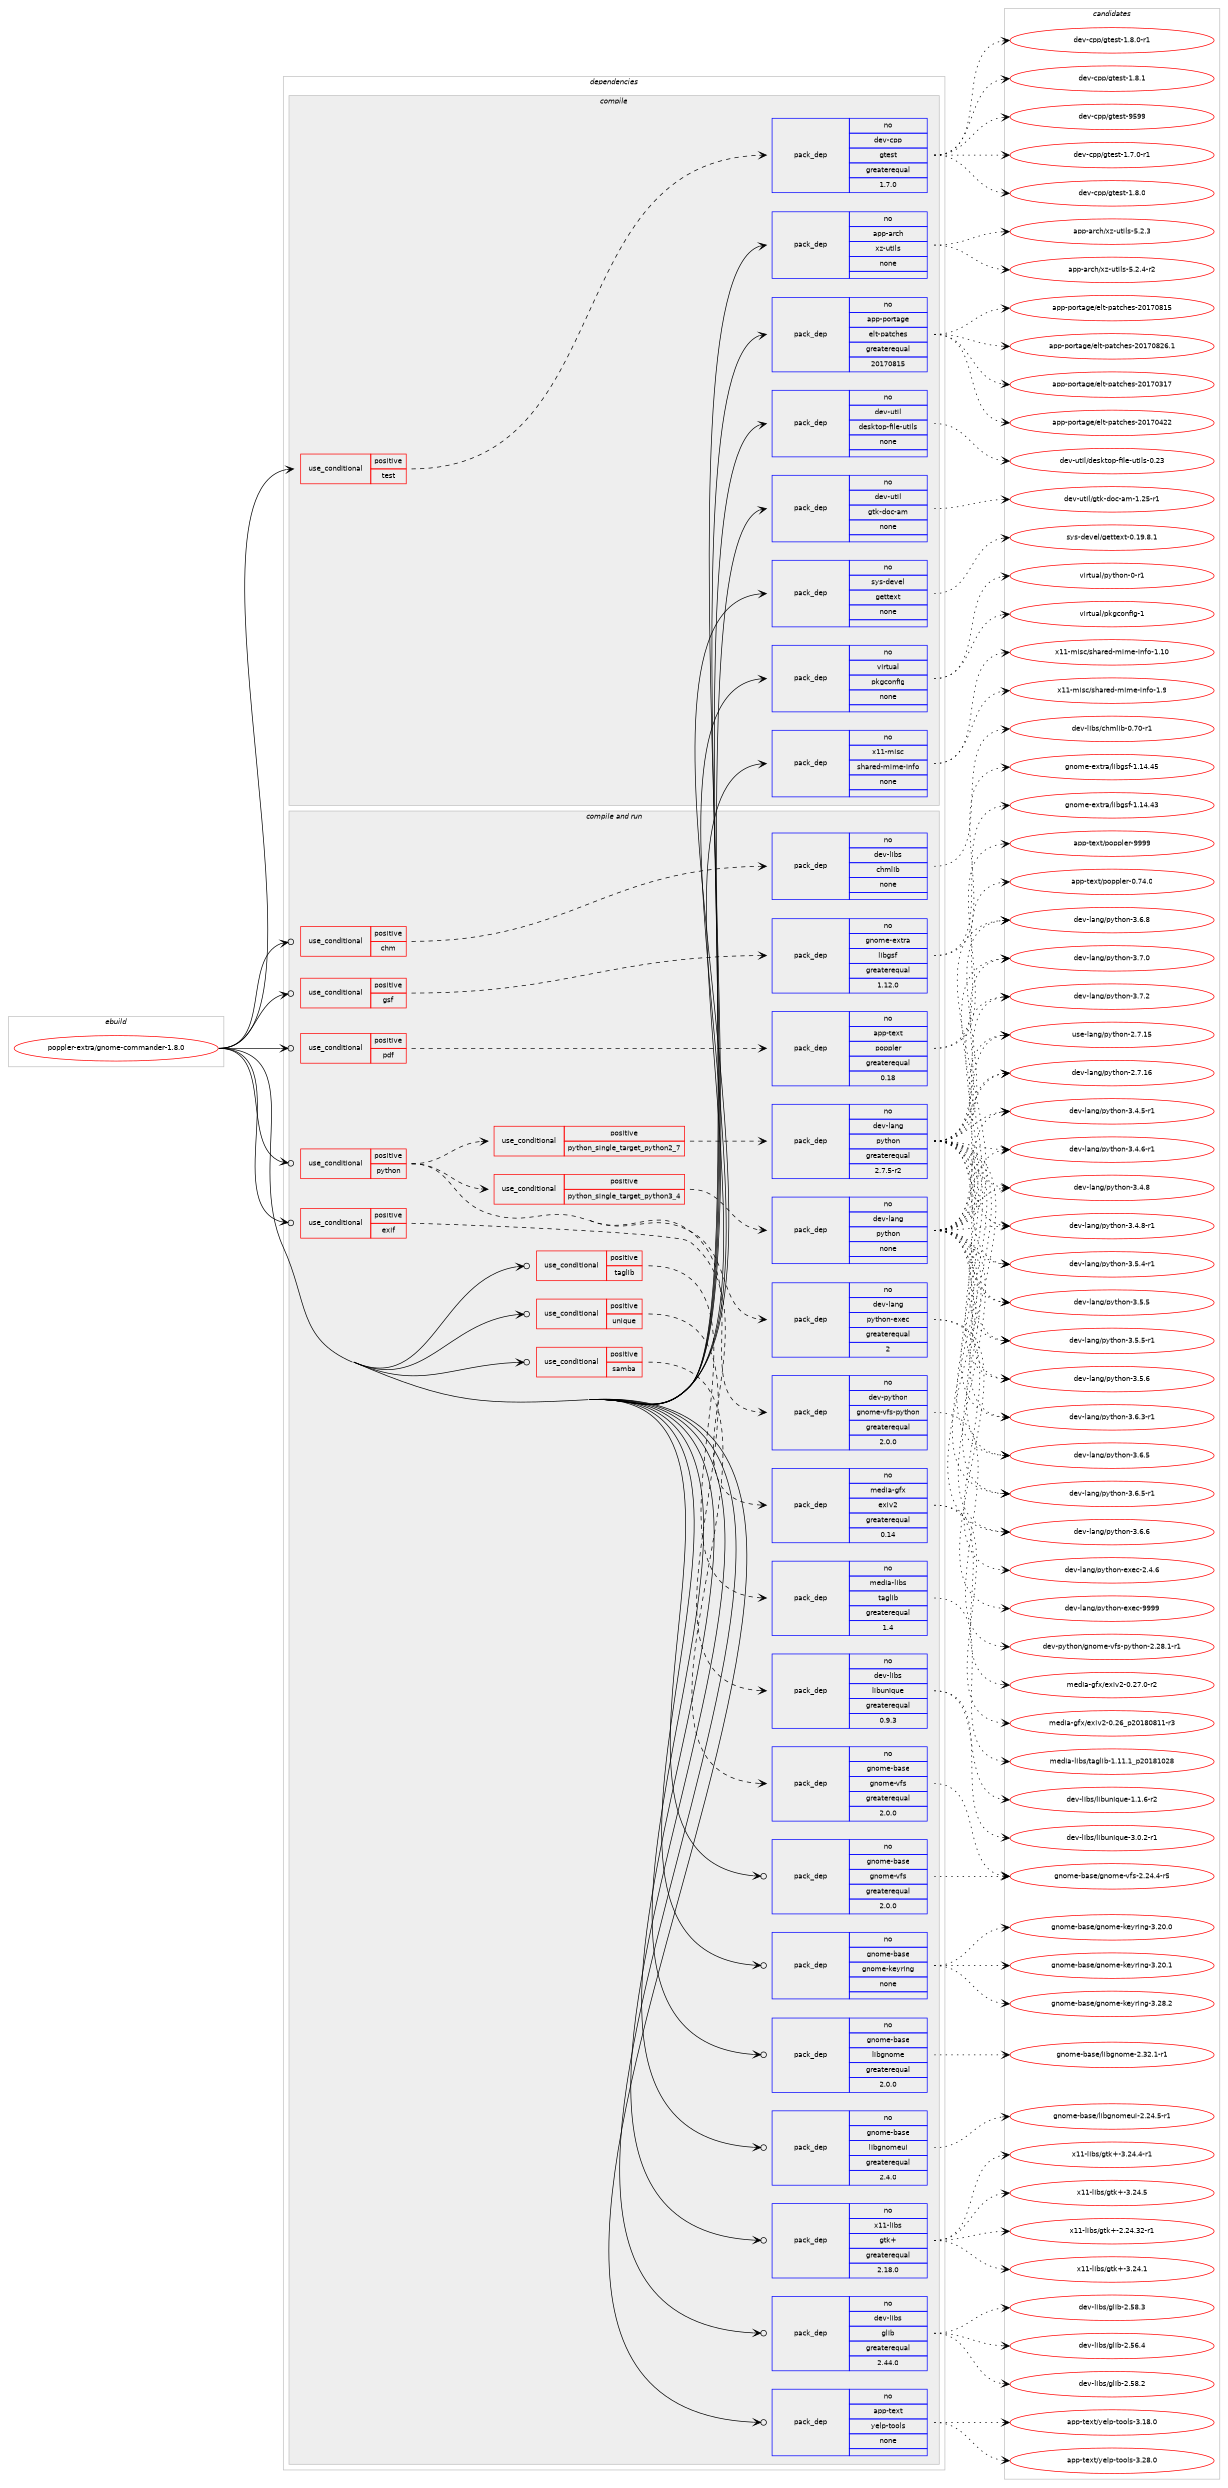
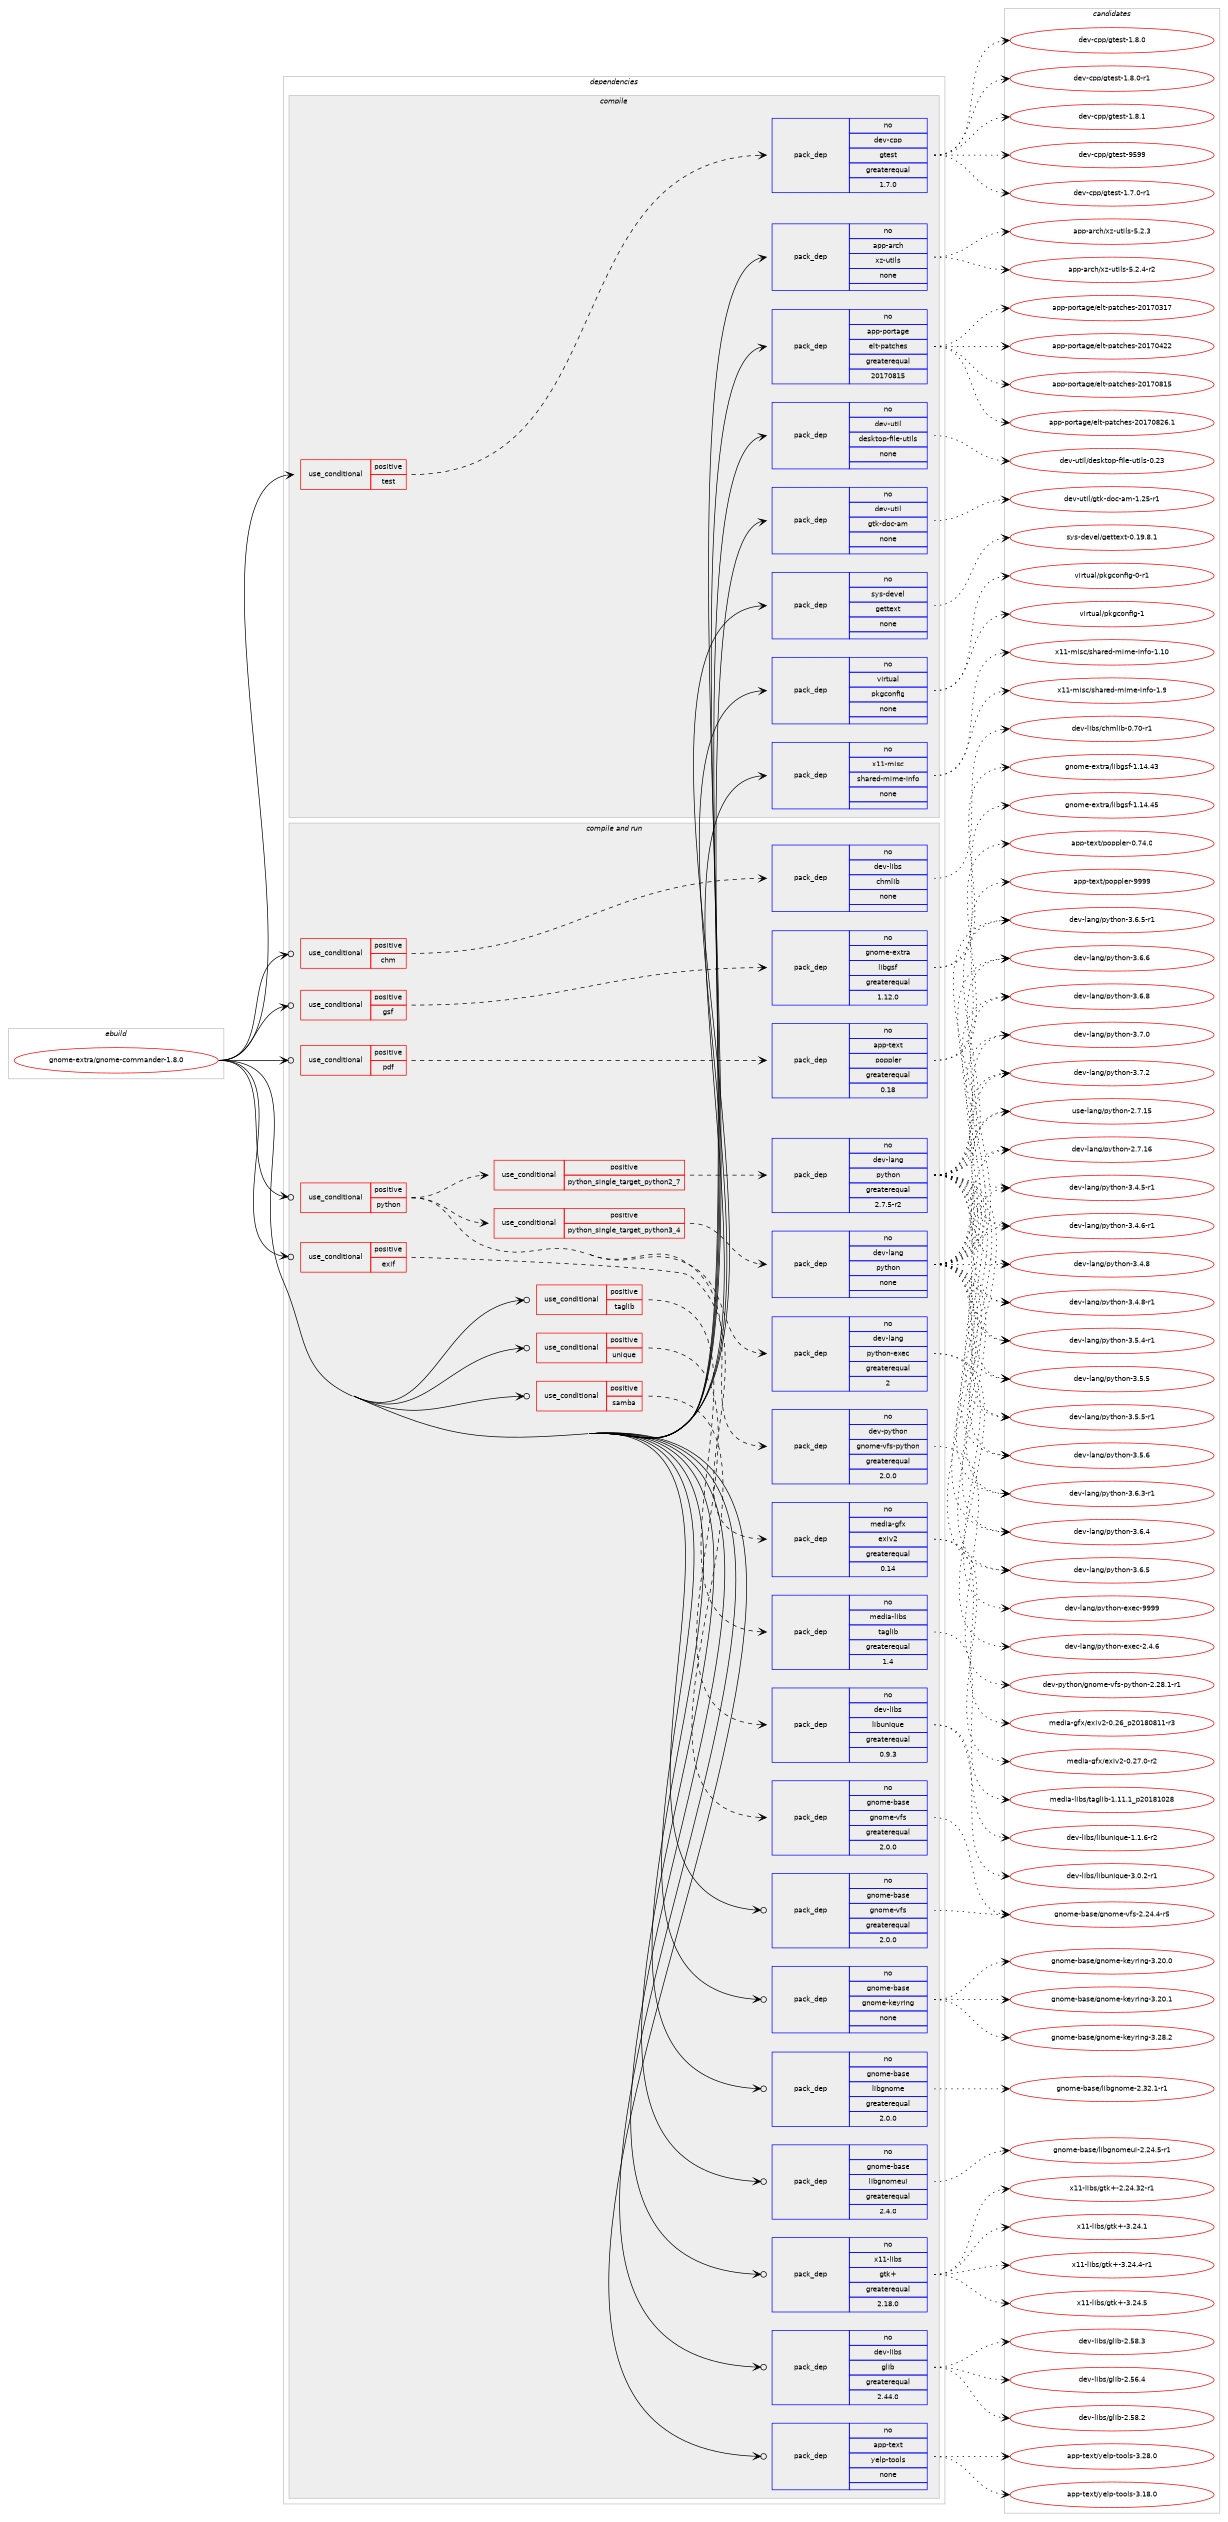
(1112, 576) -> (1112, 576)
(116, 1048) -> (116, 1060)
none -> (1112, 1532)
